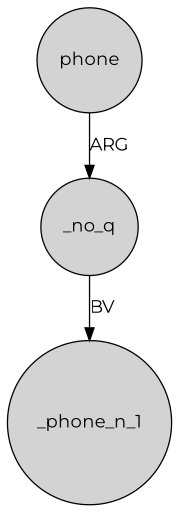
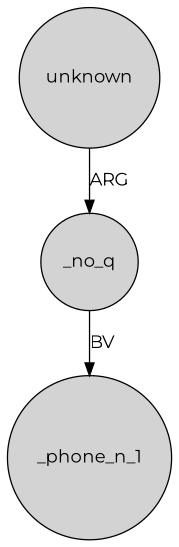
(90, 60) -> (90, 78)
